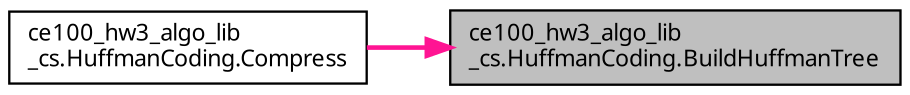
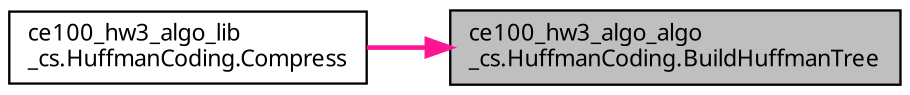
(675, 48) -> (675, 48)
